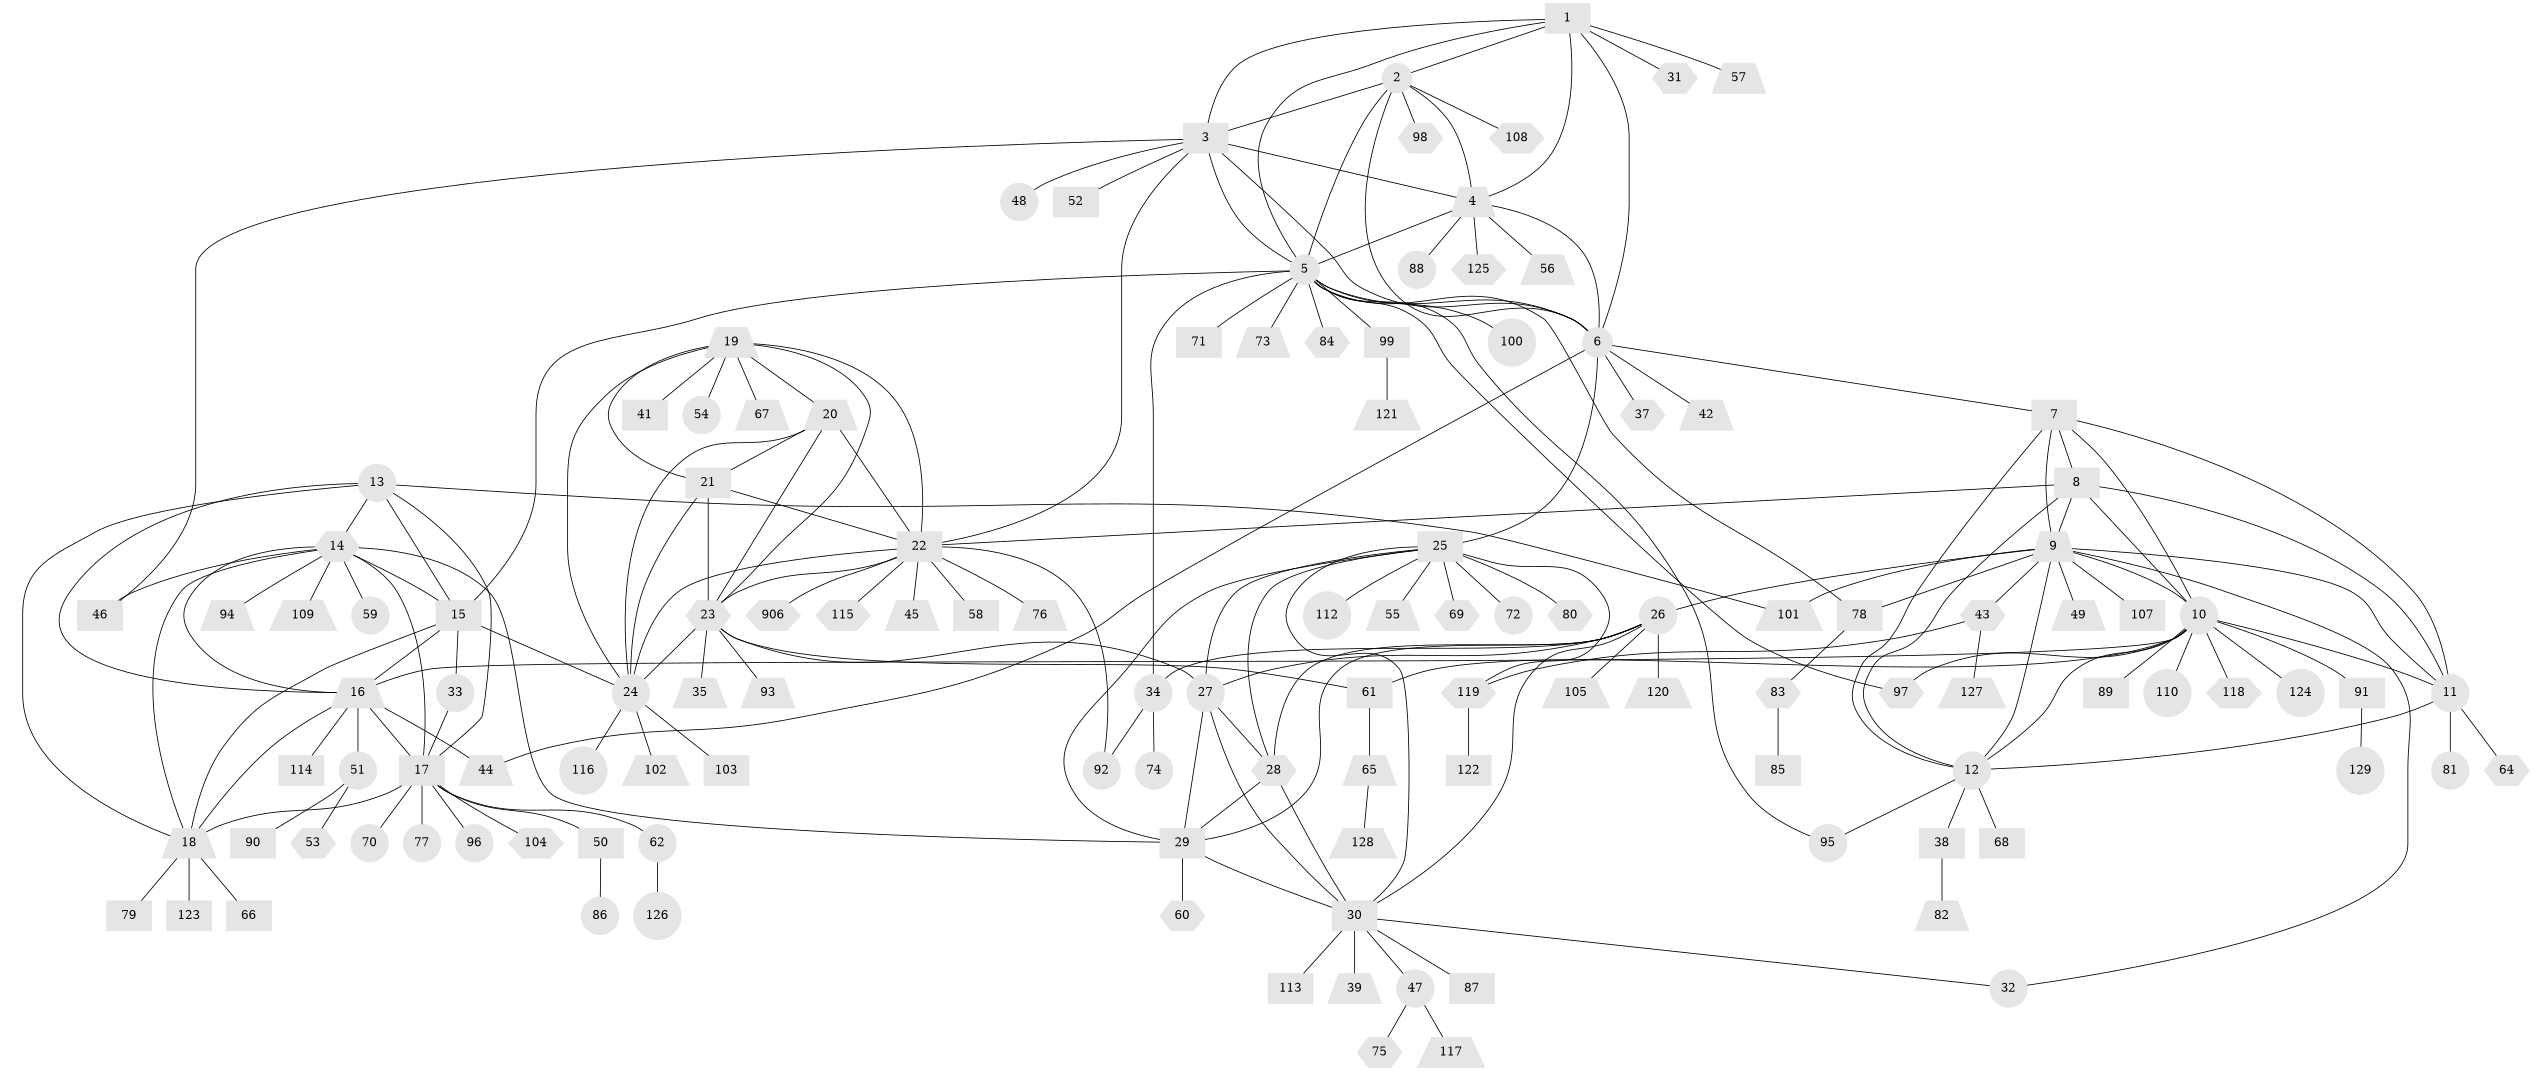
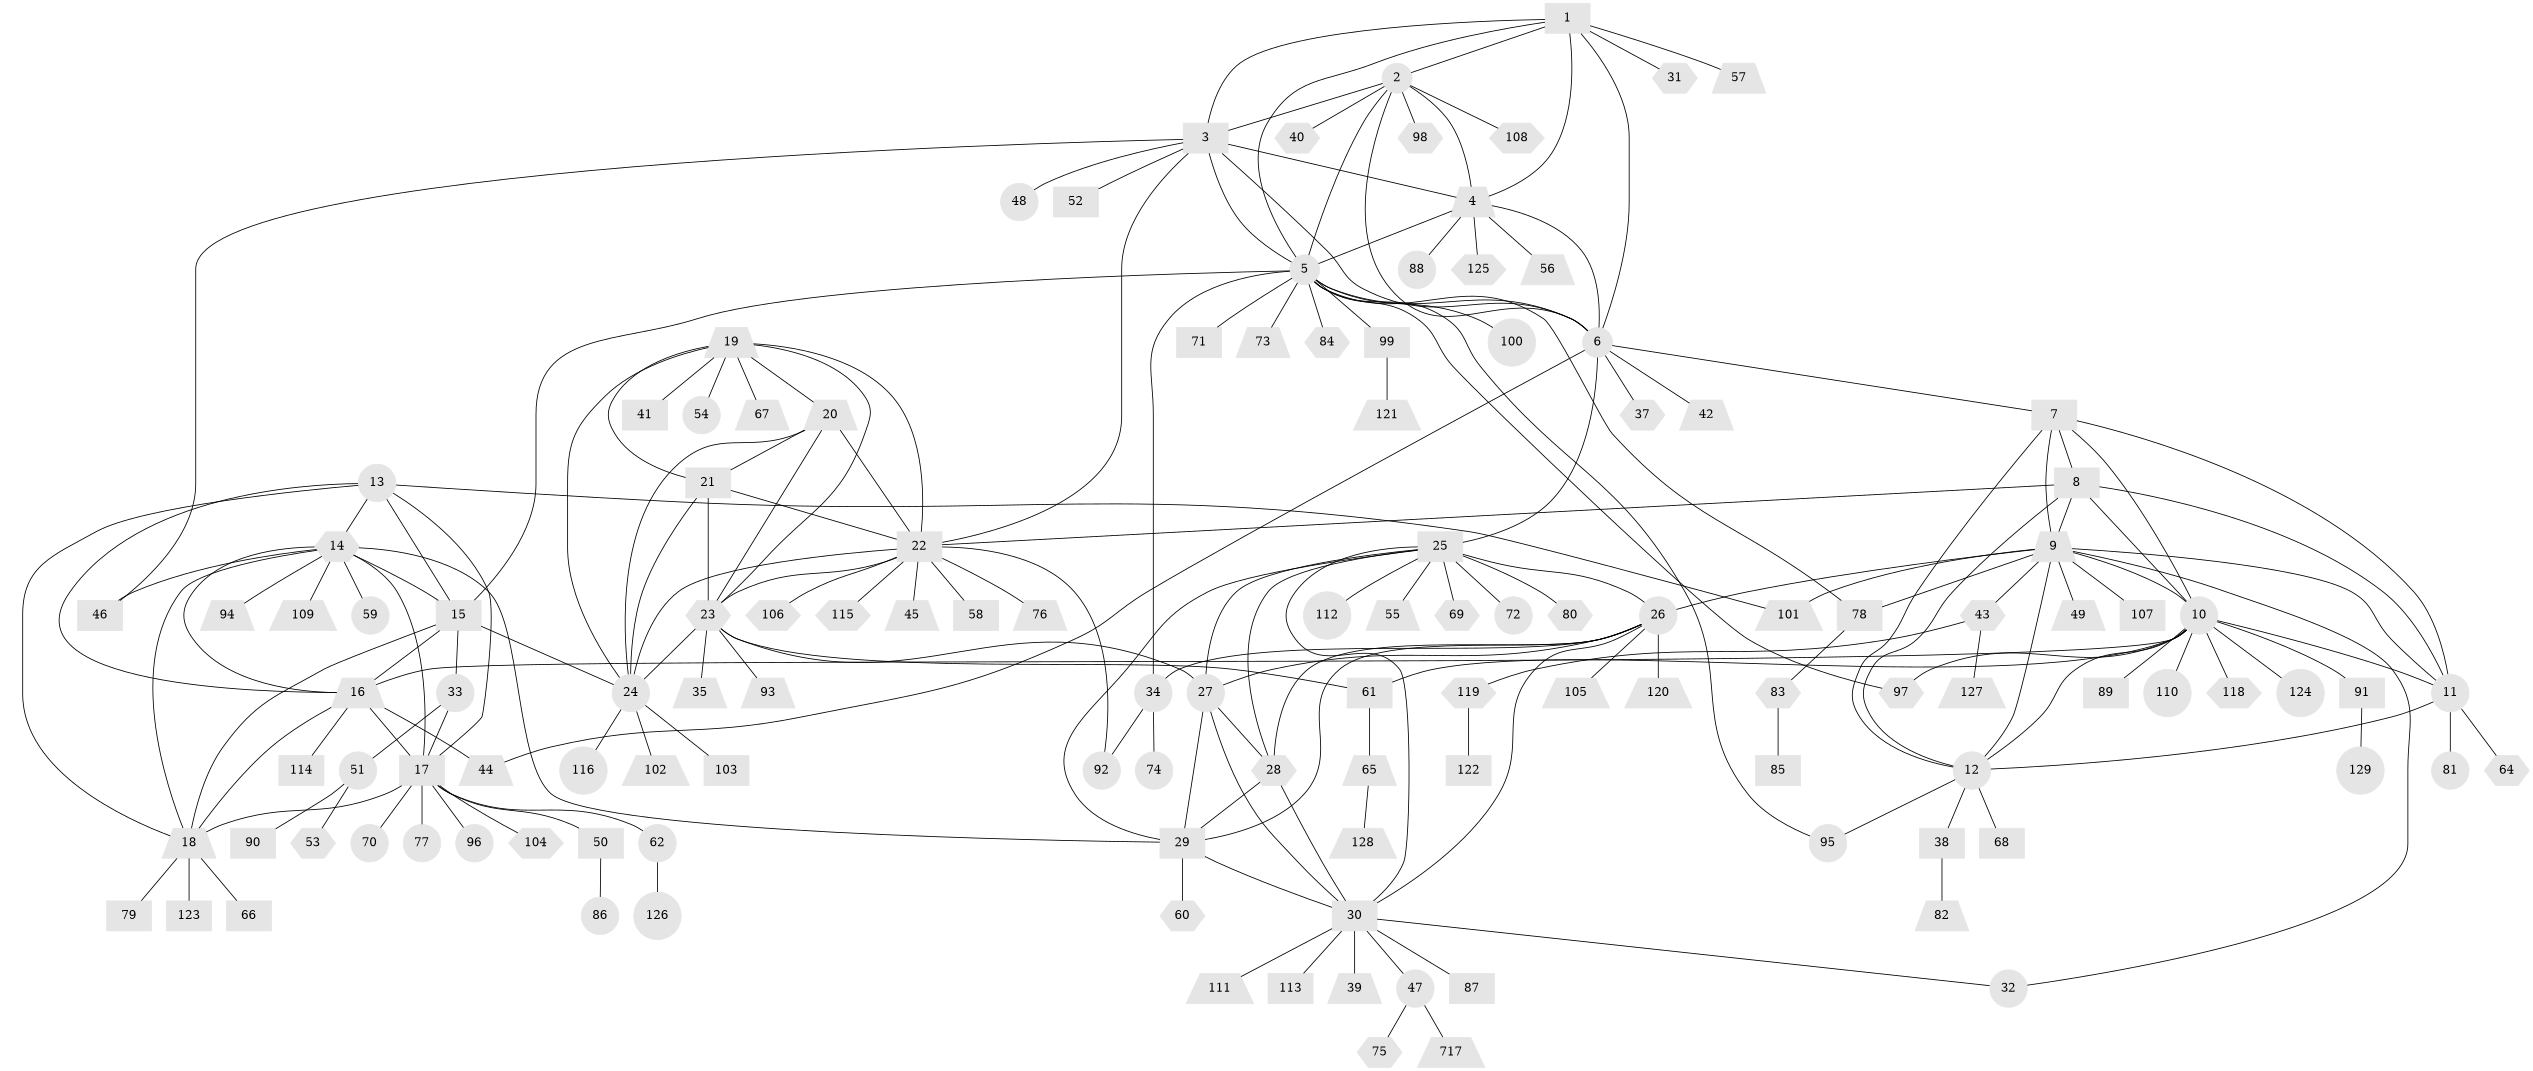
none -> (1297, 138)
(1608, 605) -> (1556, 572)
(773, 615) -> (773, 615)
(358, 730) -> (407, 732)
none -> (1220, 989)
(1451, 1052) -> (1451, 1052)
